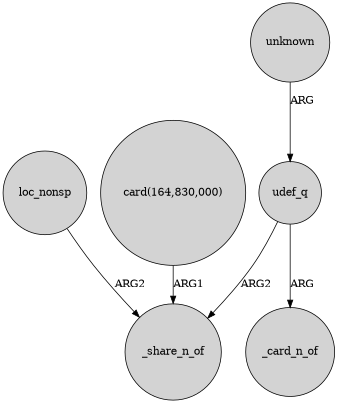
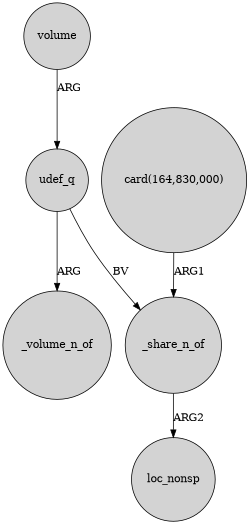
(290, 42) -> (57, 36)
(99, 272) -> (173, 412)
(256, 285) -> (120, 272)
(290, 352) -> (57, 345)
